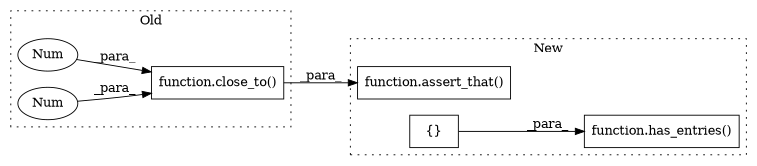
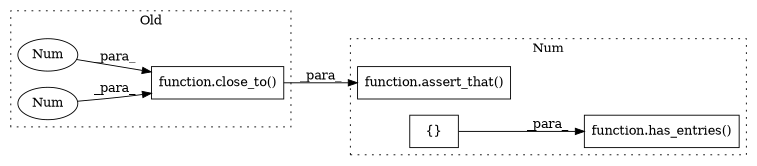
(548, 49) -> (548, 49)
